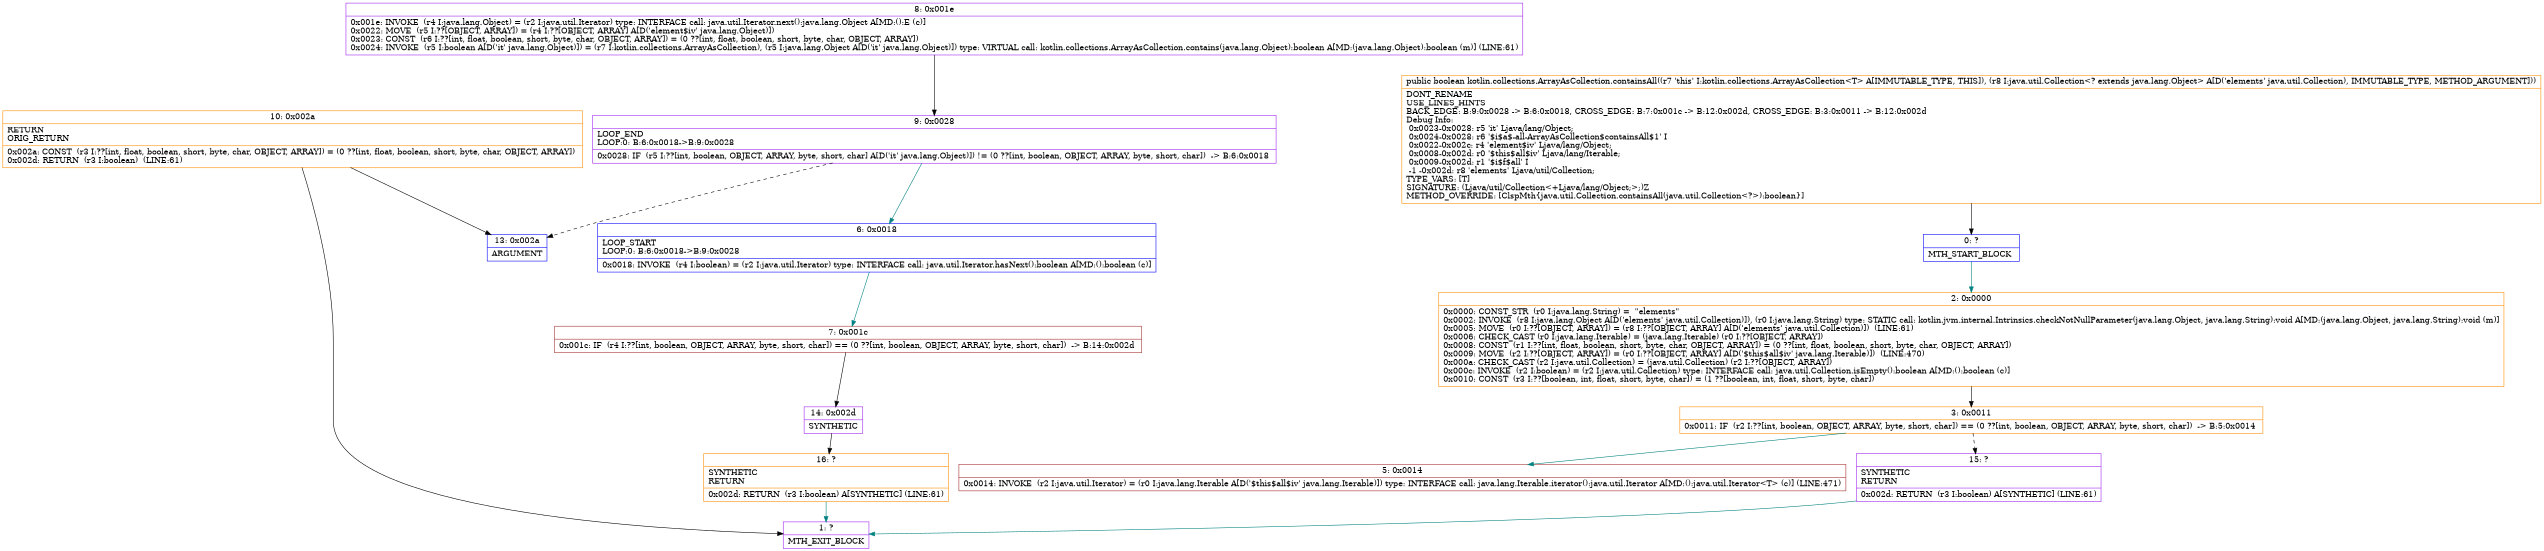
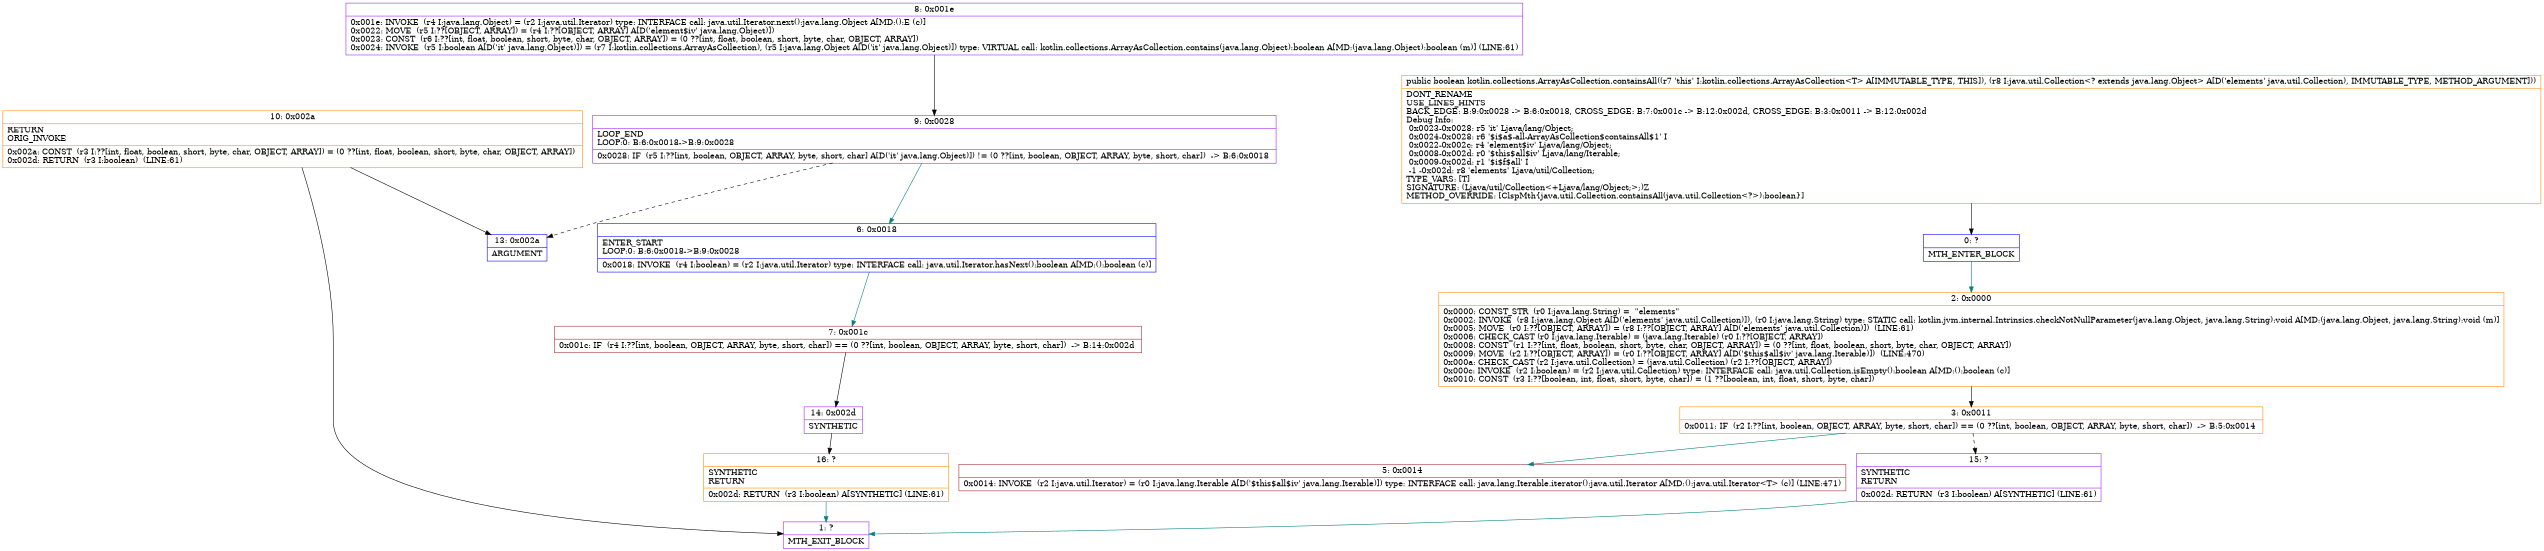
(38, 139) -> (37, 139)
(629, 243) -> (632, 243)
(1970, 254) -> (1971, 254)
